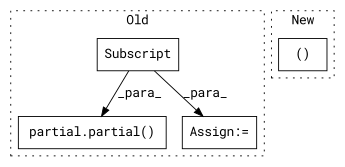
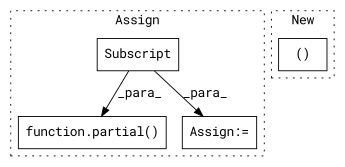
(138, 21) -> (138, 21)
(92, 133) -> (92, 133)
